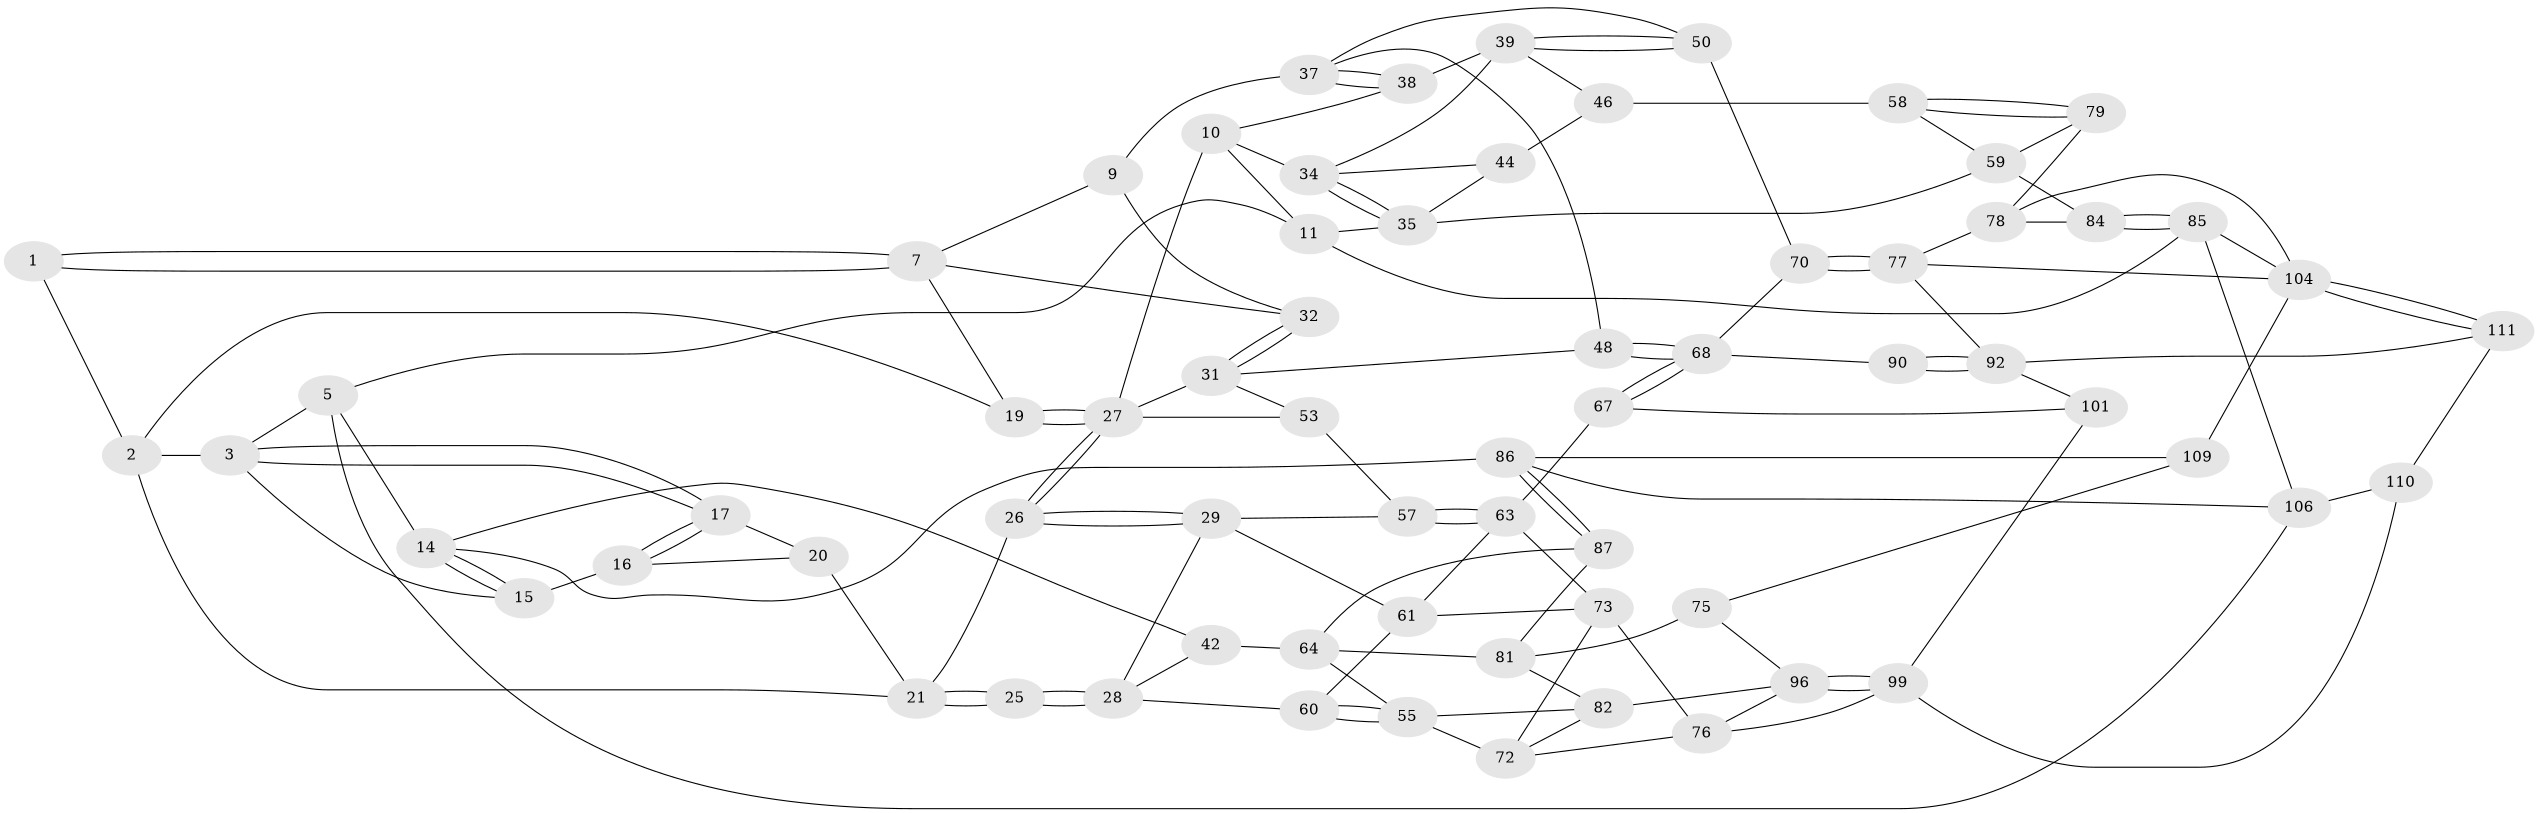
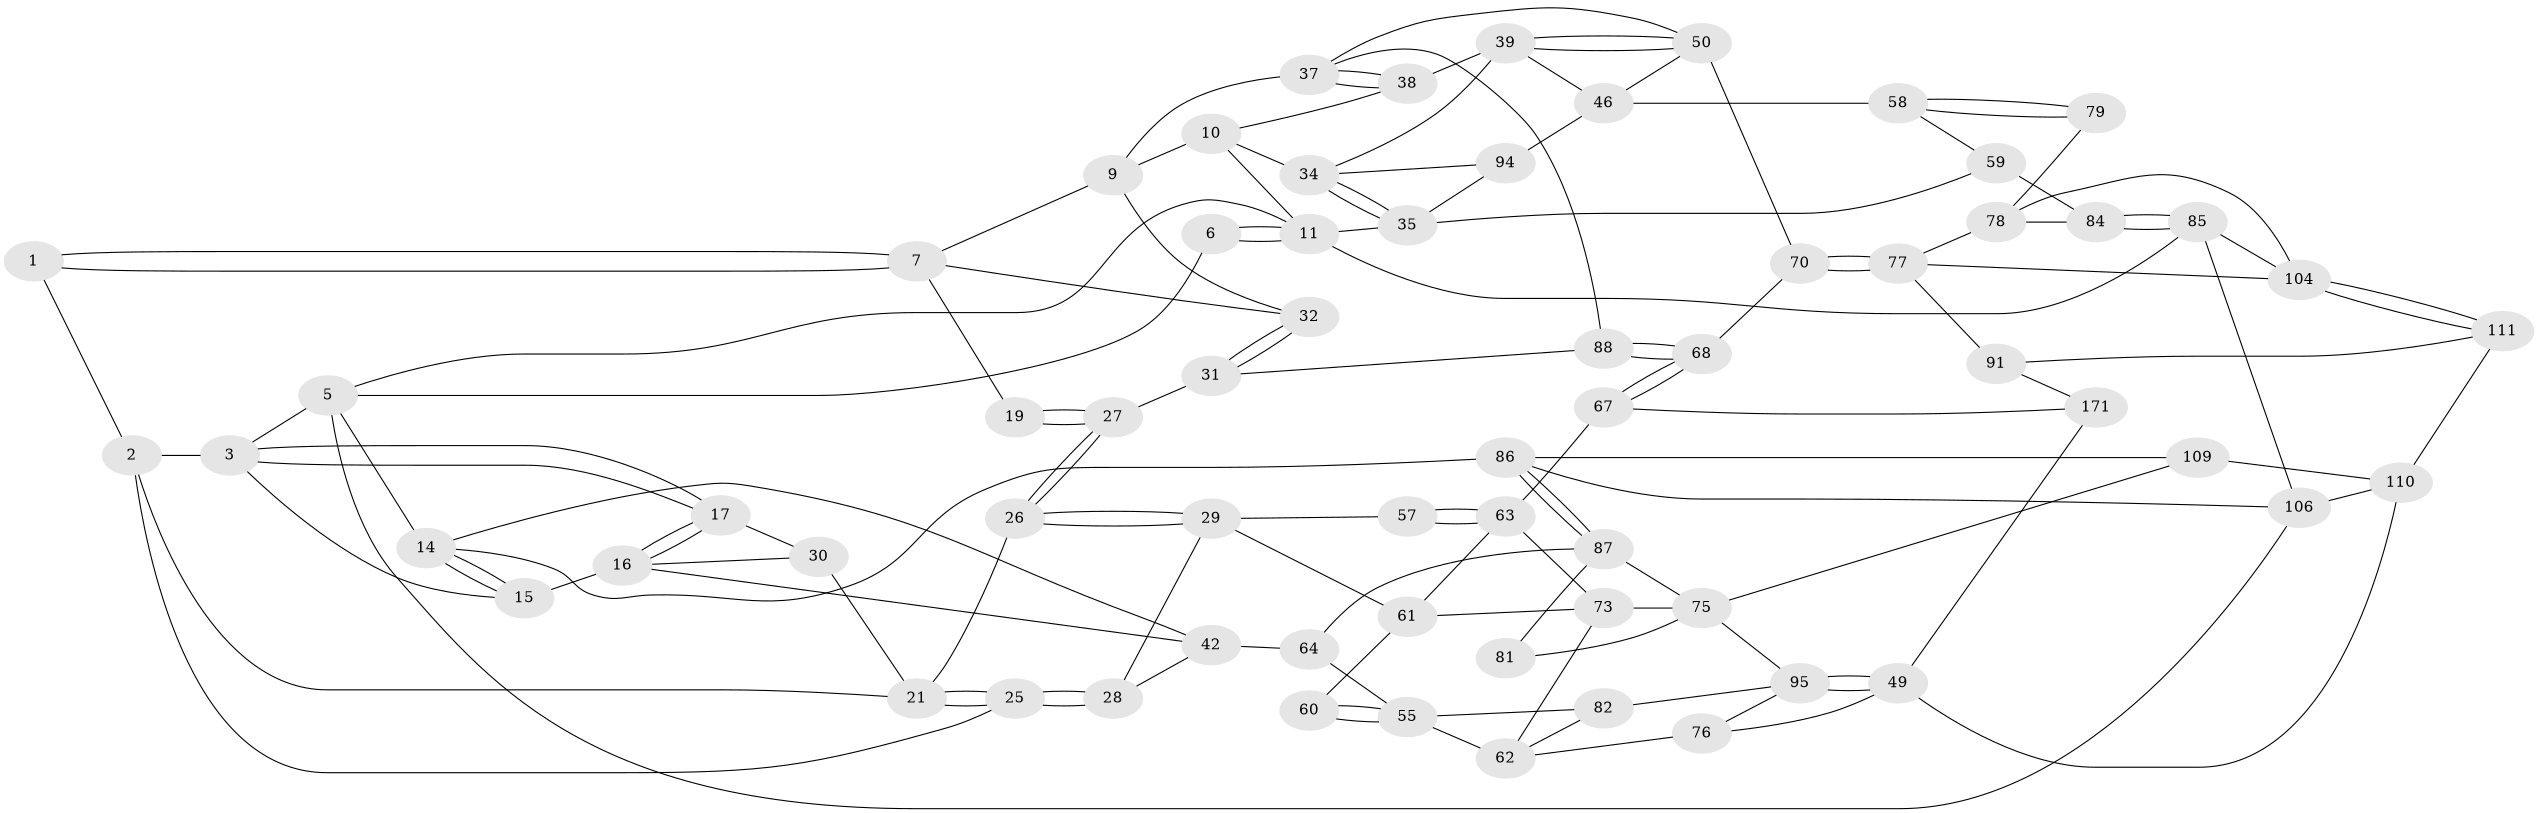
none -> (1653, 73)
(2046, 138) -> none
(1506, 163) -> (1506, 163)
none -> (1211, 234)
(1158, 274) -> (1162, 155)
(552, 313) -> (472, 773)
(1604, 349) -> (1604, 349)
(1898, 364) -> none
(1996, 364) -> (1996, 364)
(2245, 376) -> (2299, 470)
(2096, 407) -> (2096, 407)
(1309, 417) -> none
(819, 557) -> (819, 557)
none -> (1653, 579)
none -> (917, 605)
(1408, 654) -> none
(1653, 671) -> (1653, 608)
(1549, 680) -> none
(1800, 683) -> (1800, 683)
(1898, 683) -> (1898, 683)
(1211, 705) -> none
(1506, 759) -> (1506, 759)
